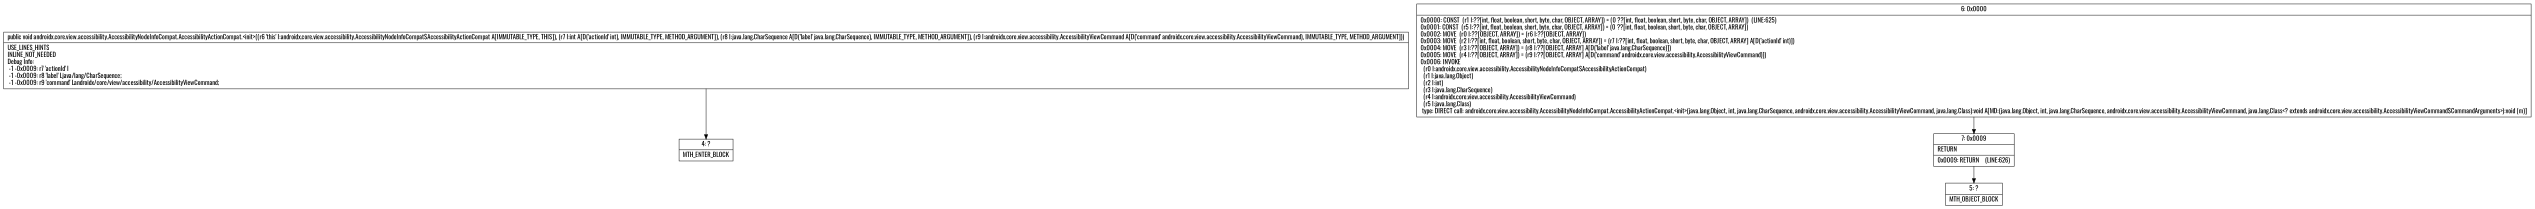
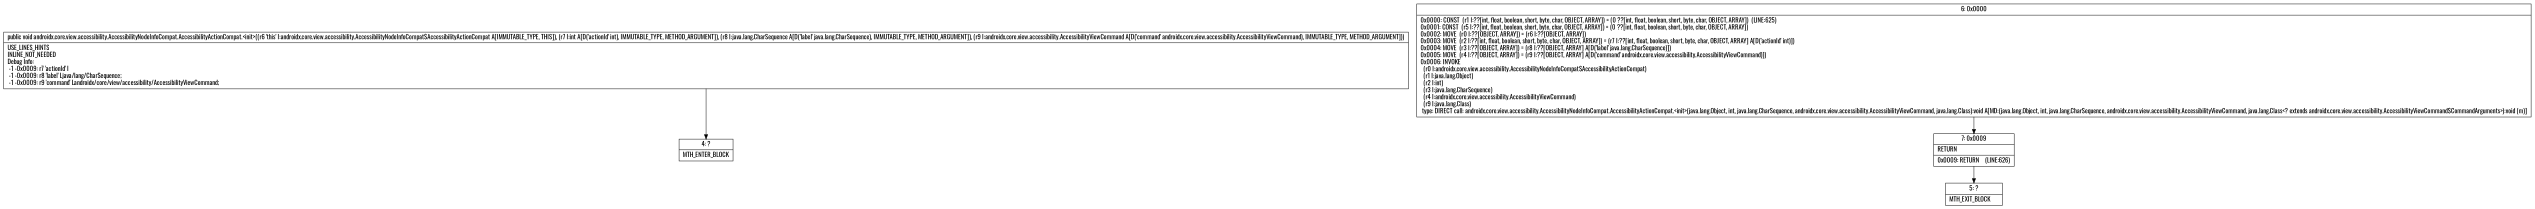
(1446, 104) -> (1446, 104)
(1974, 200) -> (1970, 200)
